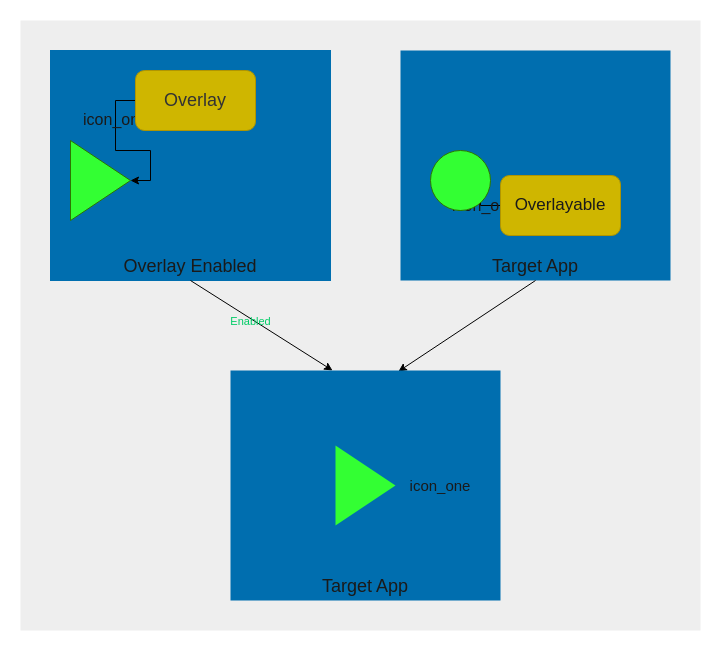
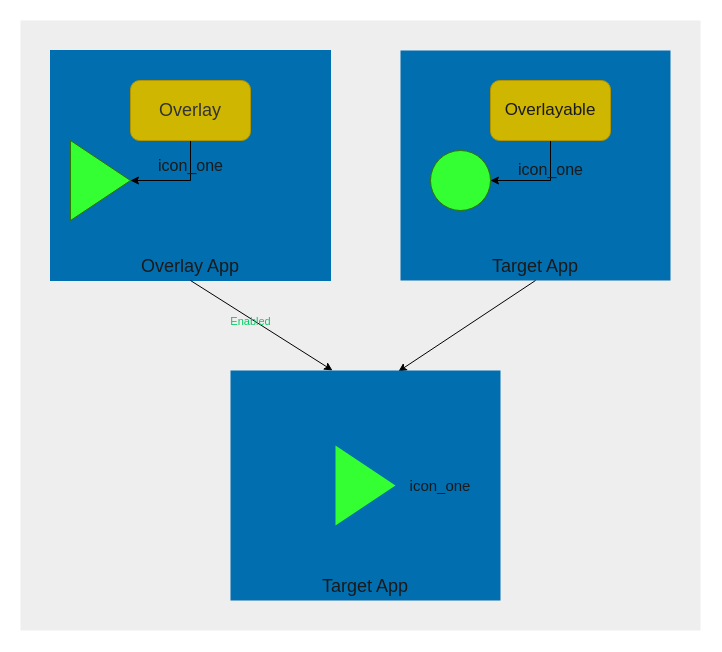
(196, 101) -> (191, 111)
(561, 206) -> (551, 111)
(191, 270) -> (191, 270)
